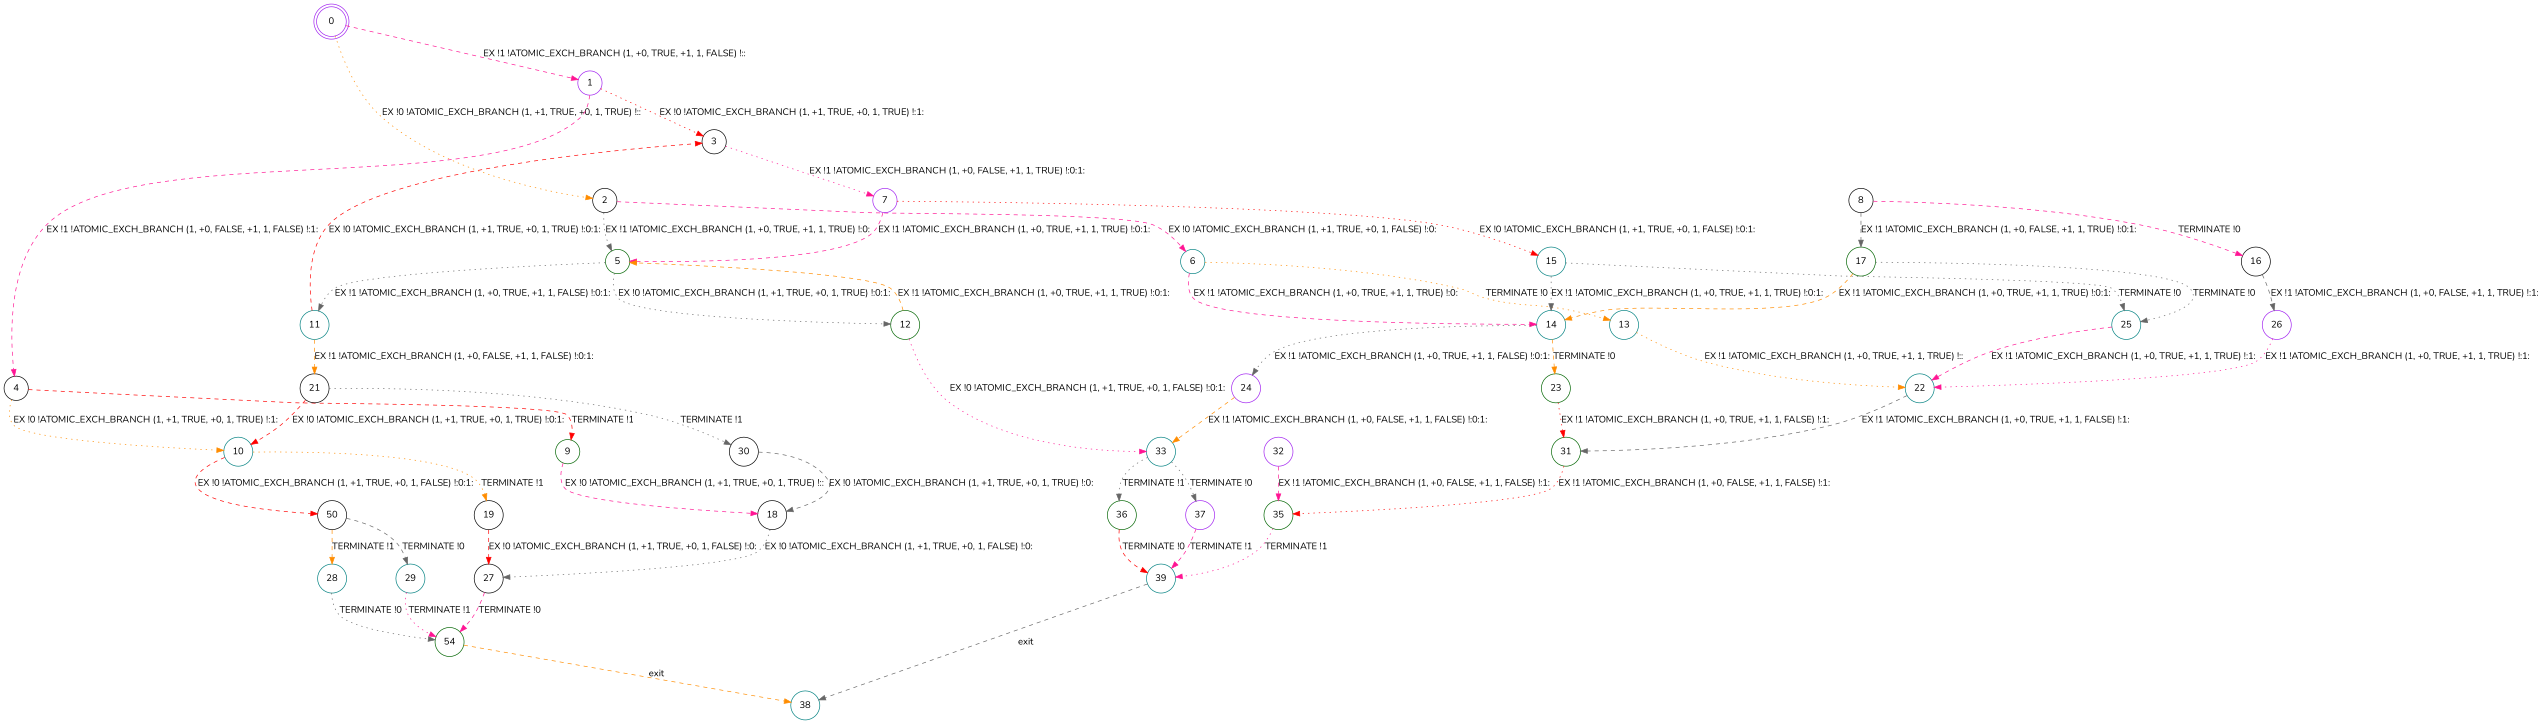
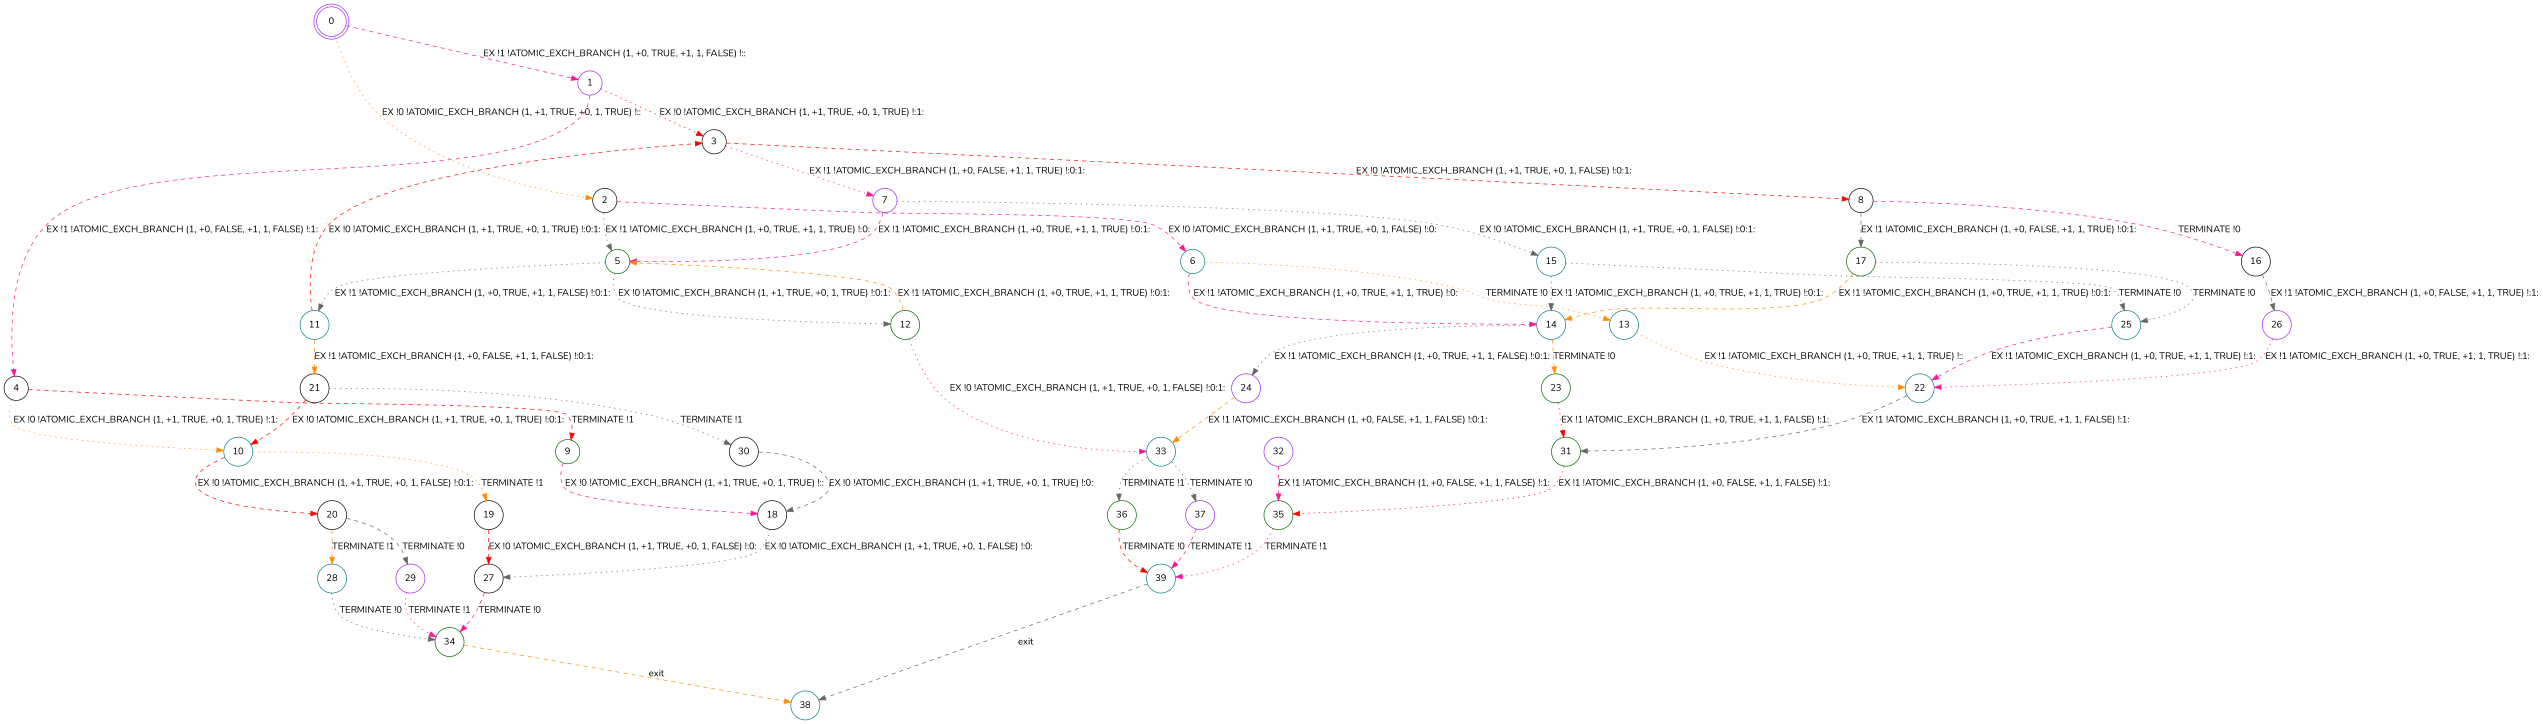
none -> (1284, 171)
(1217, 208) -> (1217, 208)
(332, 515) -> (332, 515)
(410, 579) -> (410, 579)
(450, 642) -> (450, 642)
